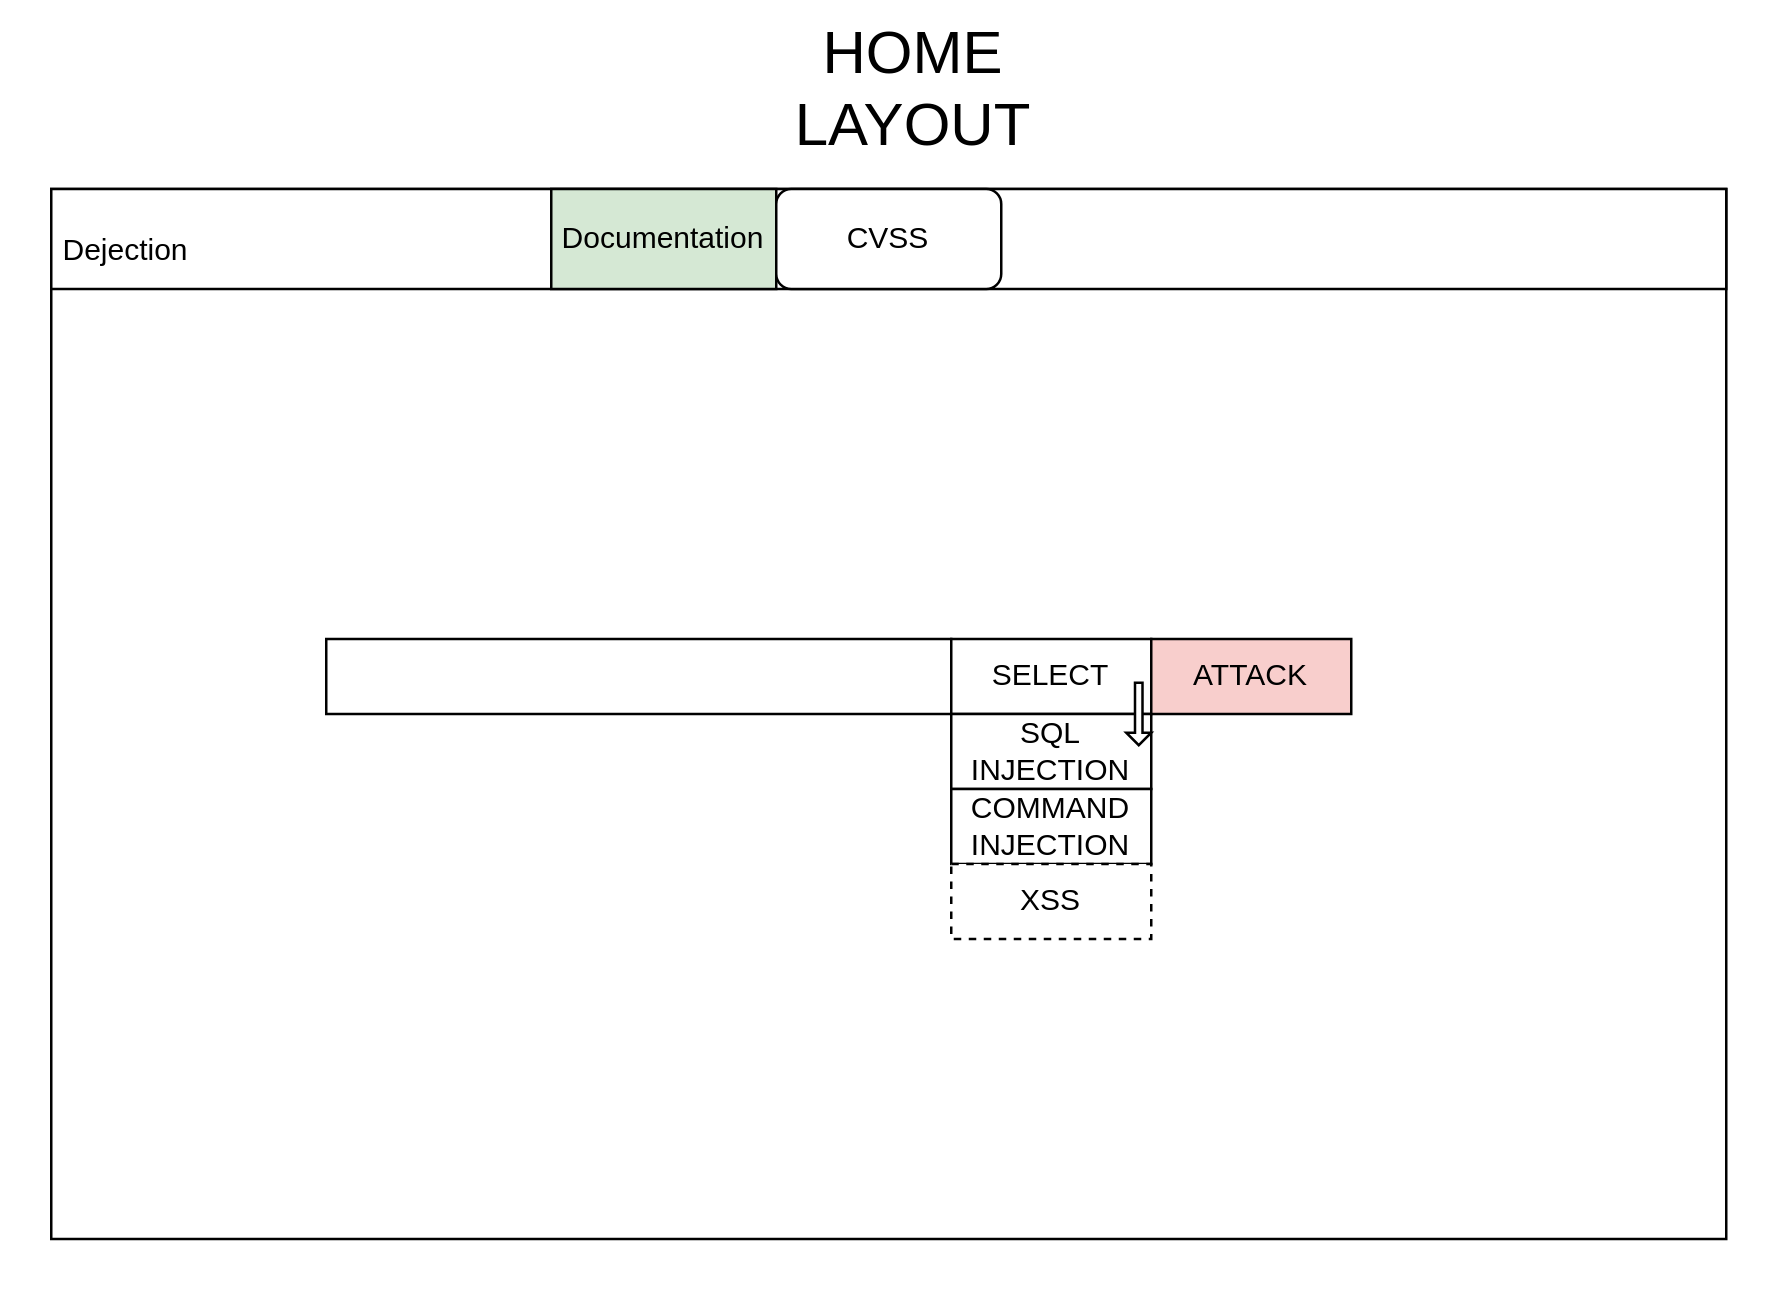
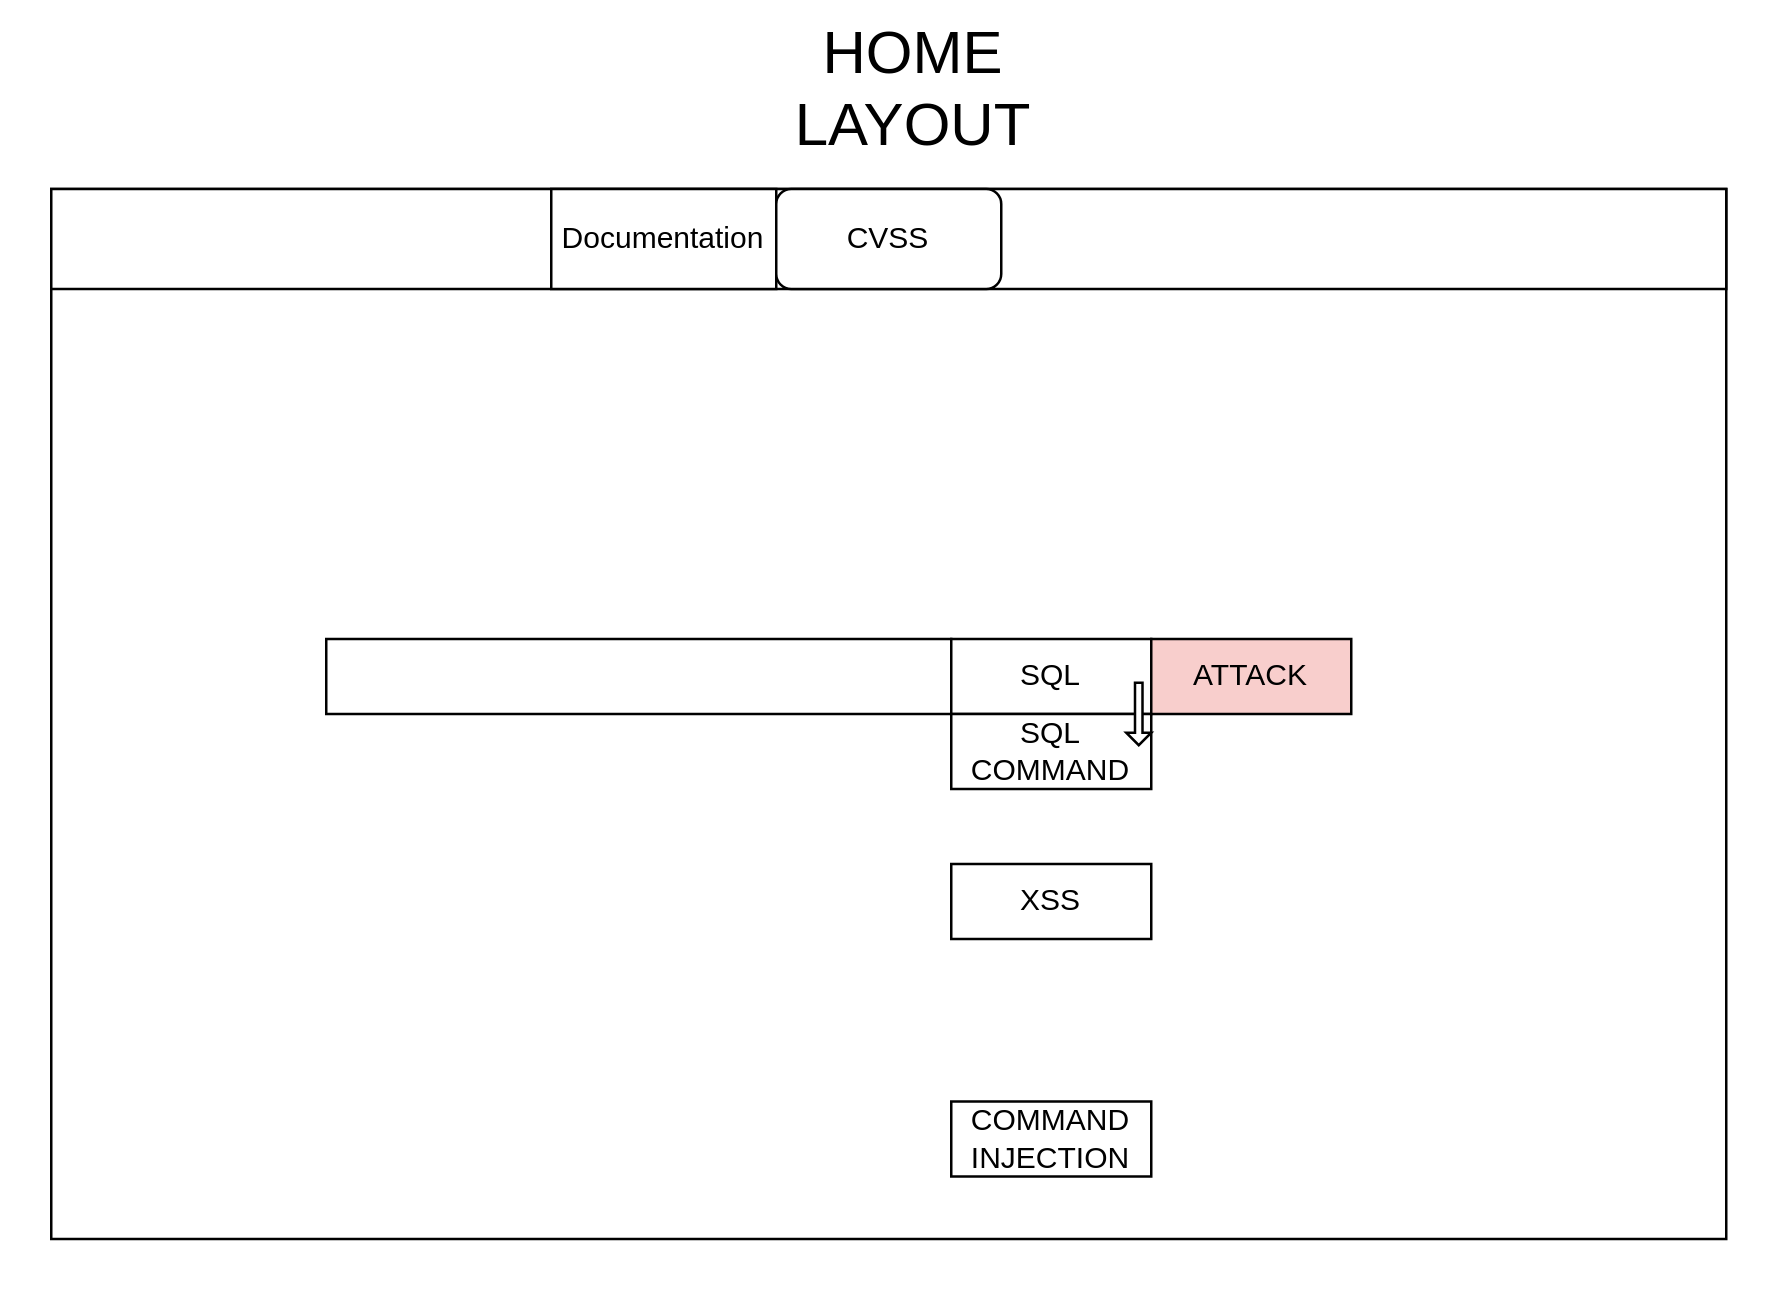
(664, 239) -> (664, 239)
(126, 251) -> none
(1051, 676) -> (1051, 676)
(1051, 751) -> (1051, 751)
(1051, 826) -> (1051, 1139)
(1051, 901) -> (1051, 901)
